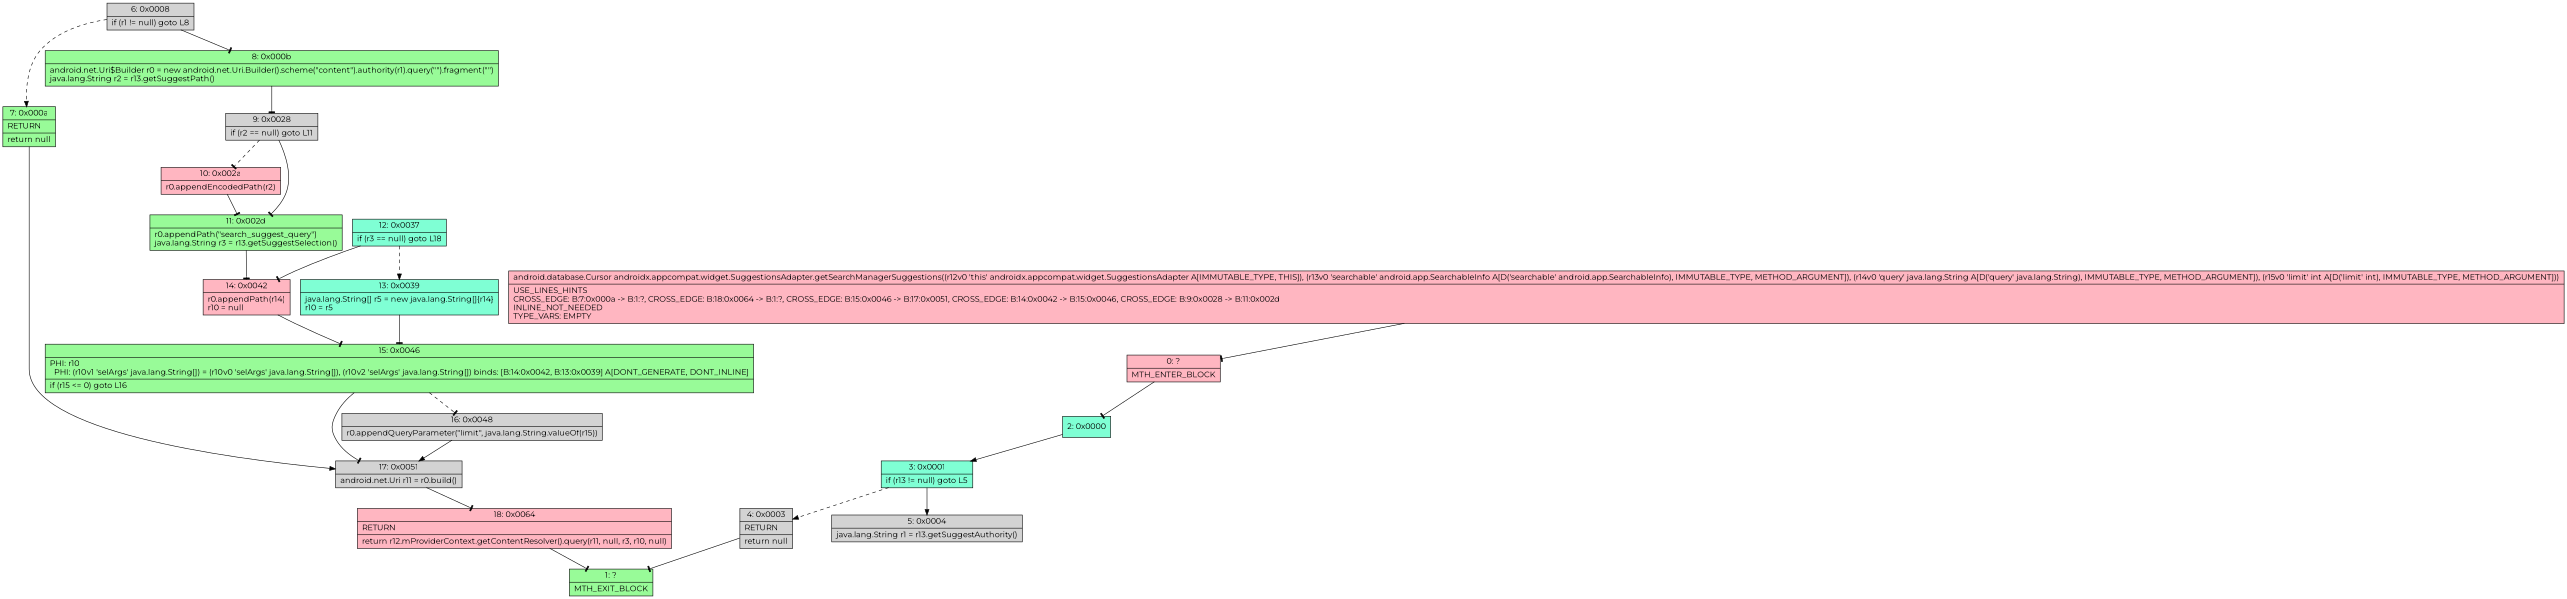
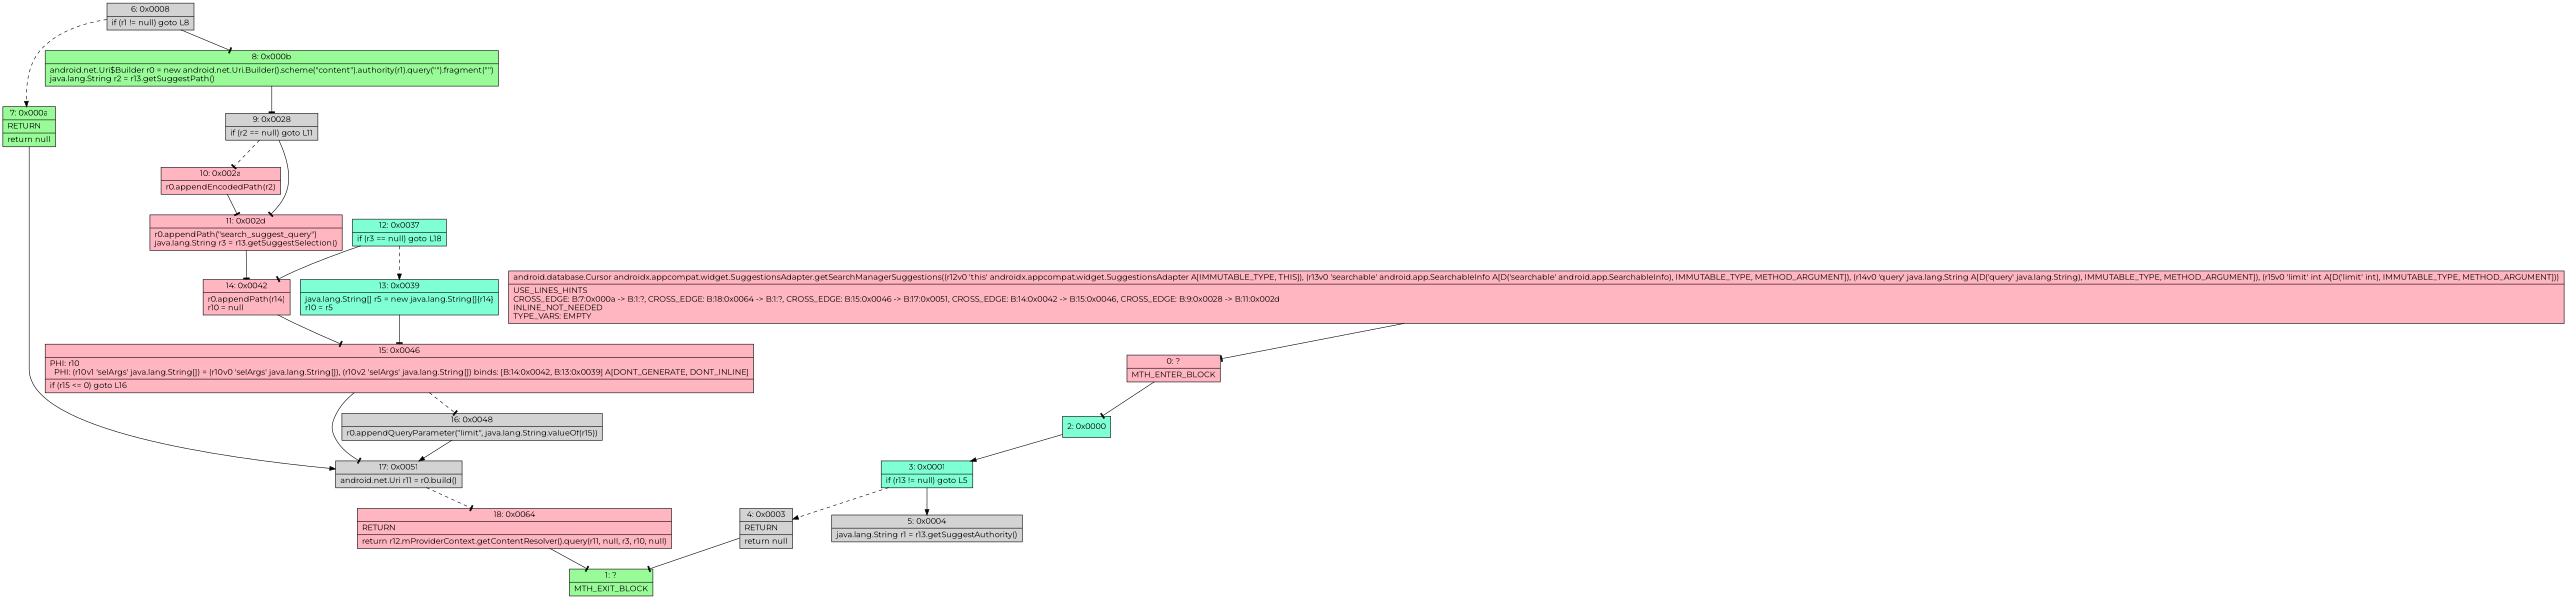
(246, 233) -> (246, 233)
(399, 369) -> (399, 369)
(448, 497) -> (448, 497)
